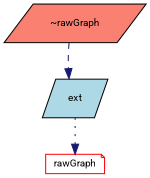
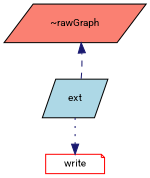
(68, 56) -> (82, 66)
(75, 164) -> (75, 164)
